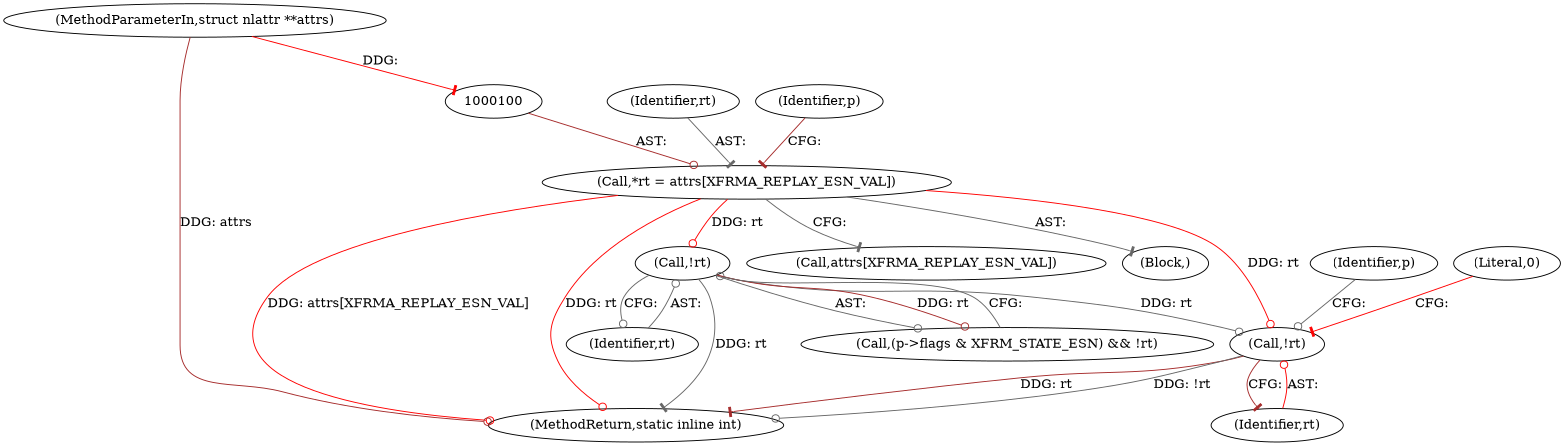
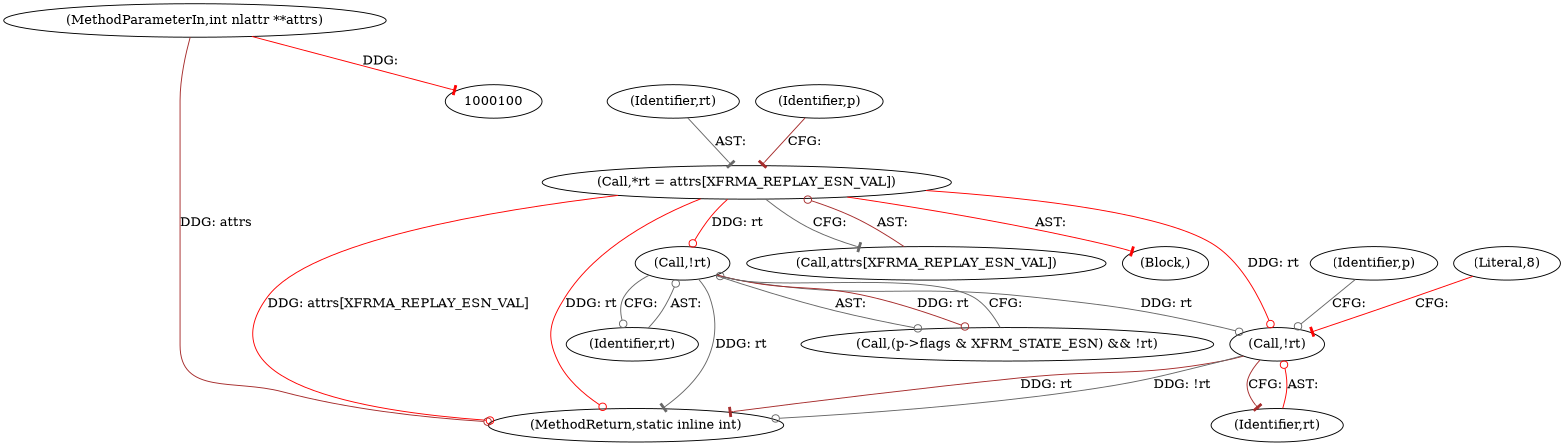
(195, 20) -> (195, 20)
(609, 138) -> (860, 220)
(989, 220) -> (989, 220)
(1507, 263) -> (1507, 263)
